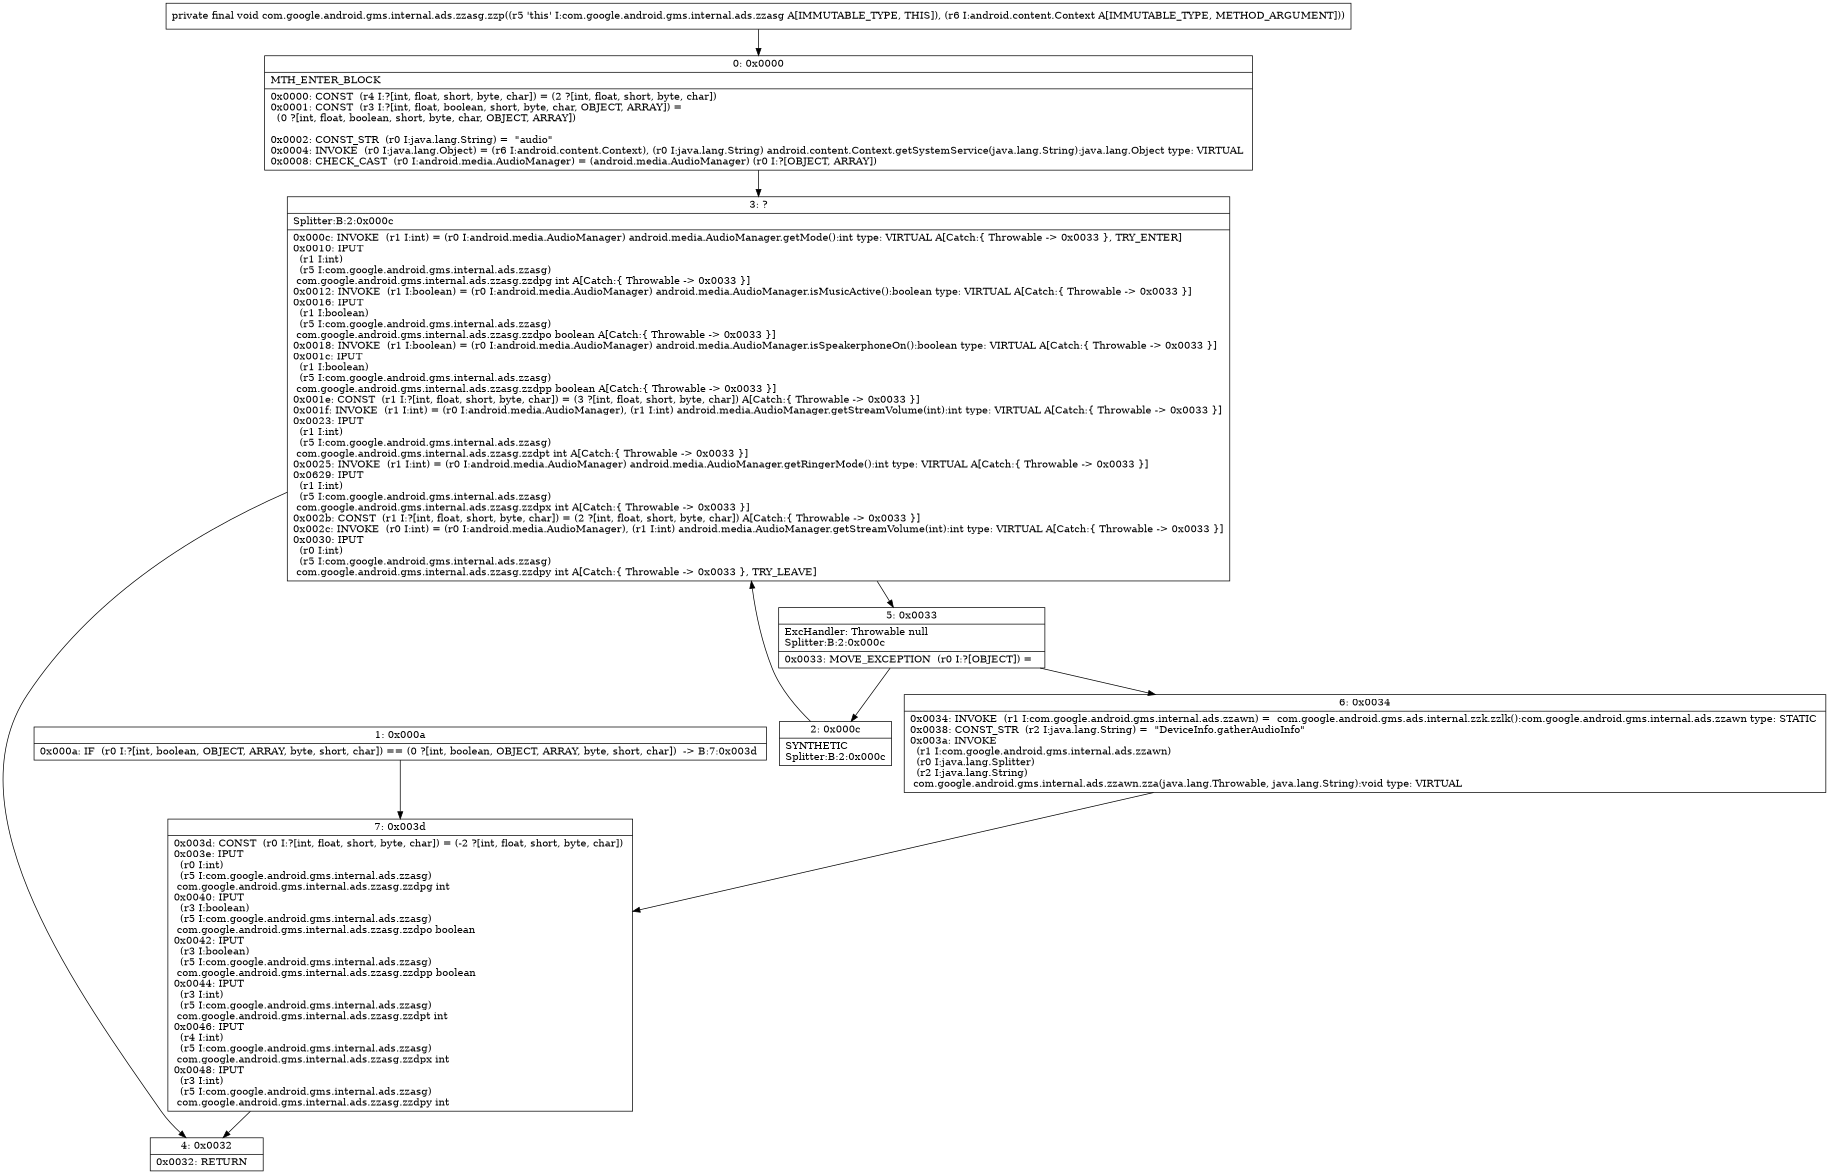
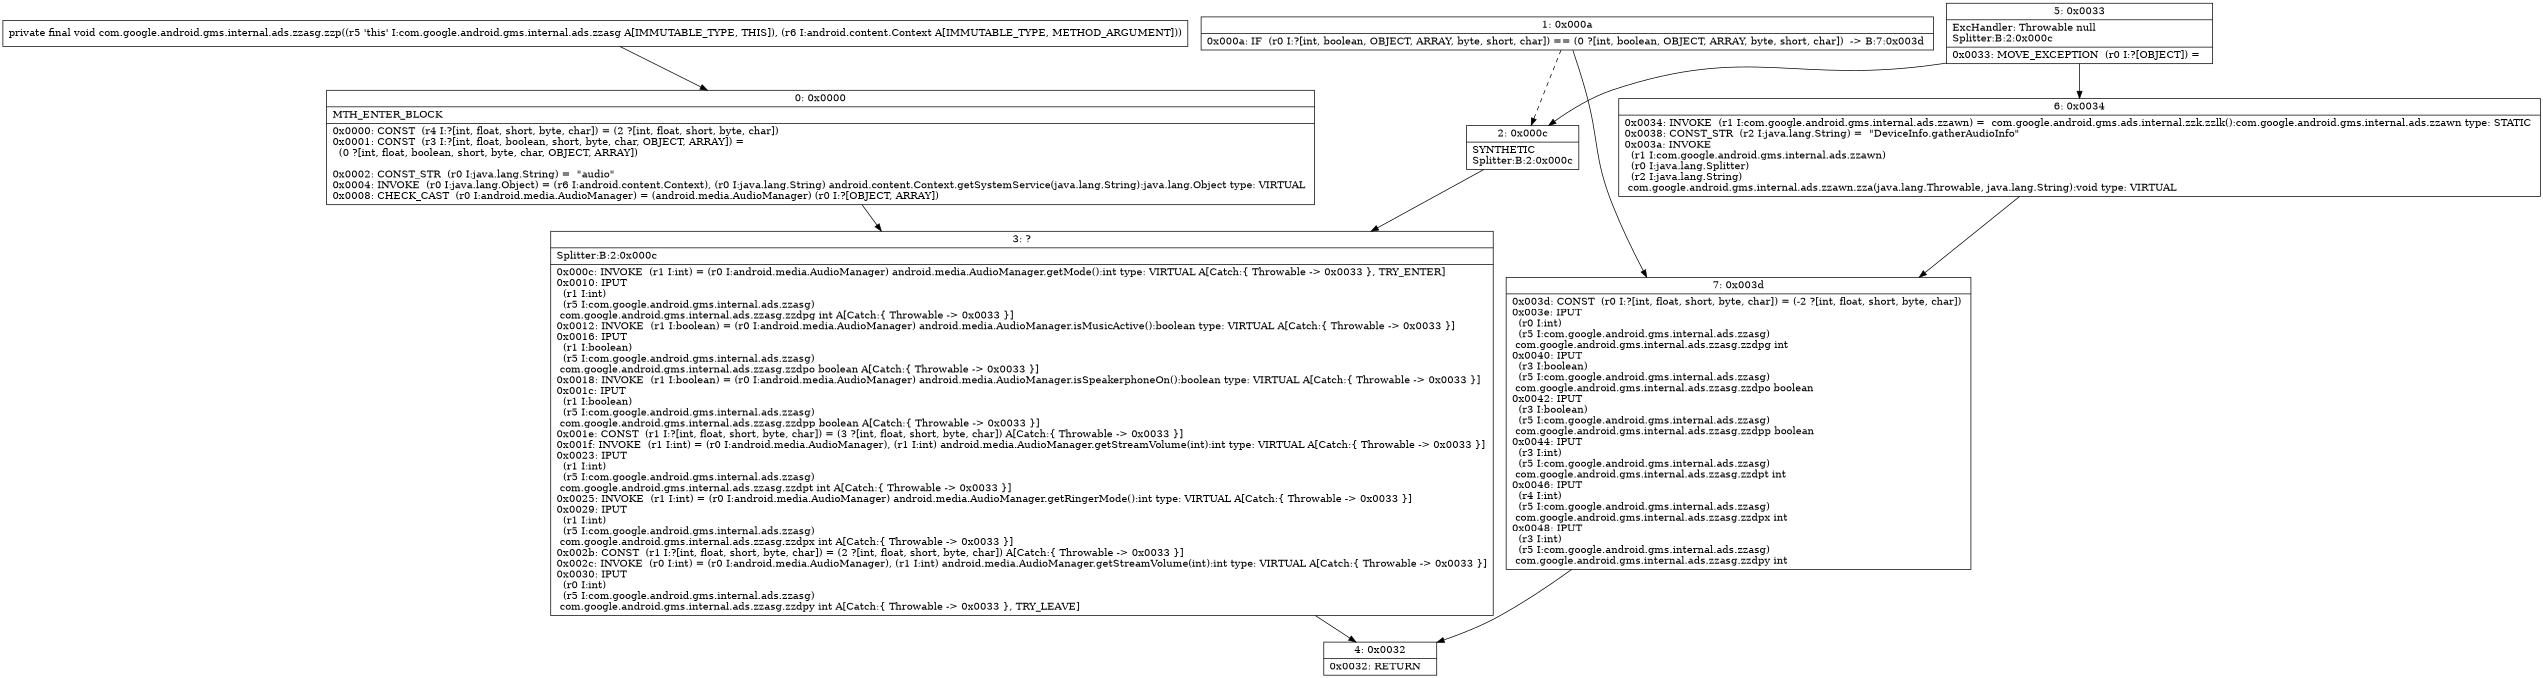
none -> (1547, 84)
(332, 475) -> (595, 510)
(883, 591) -> none
